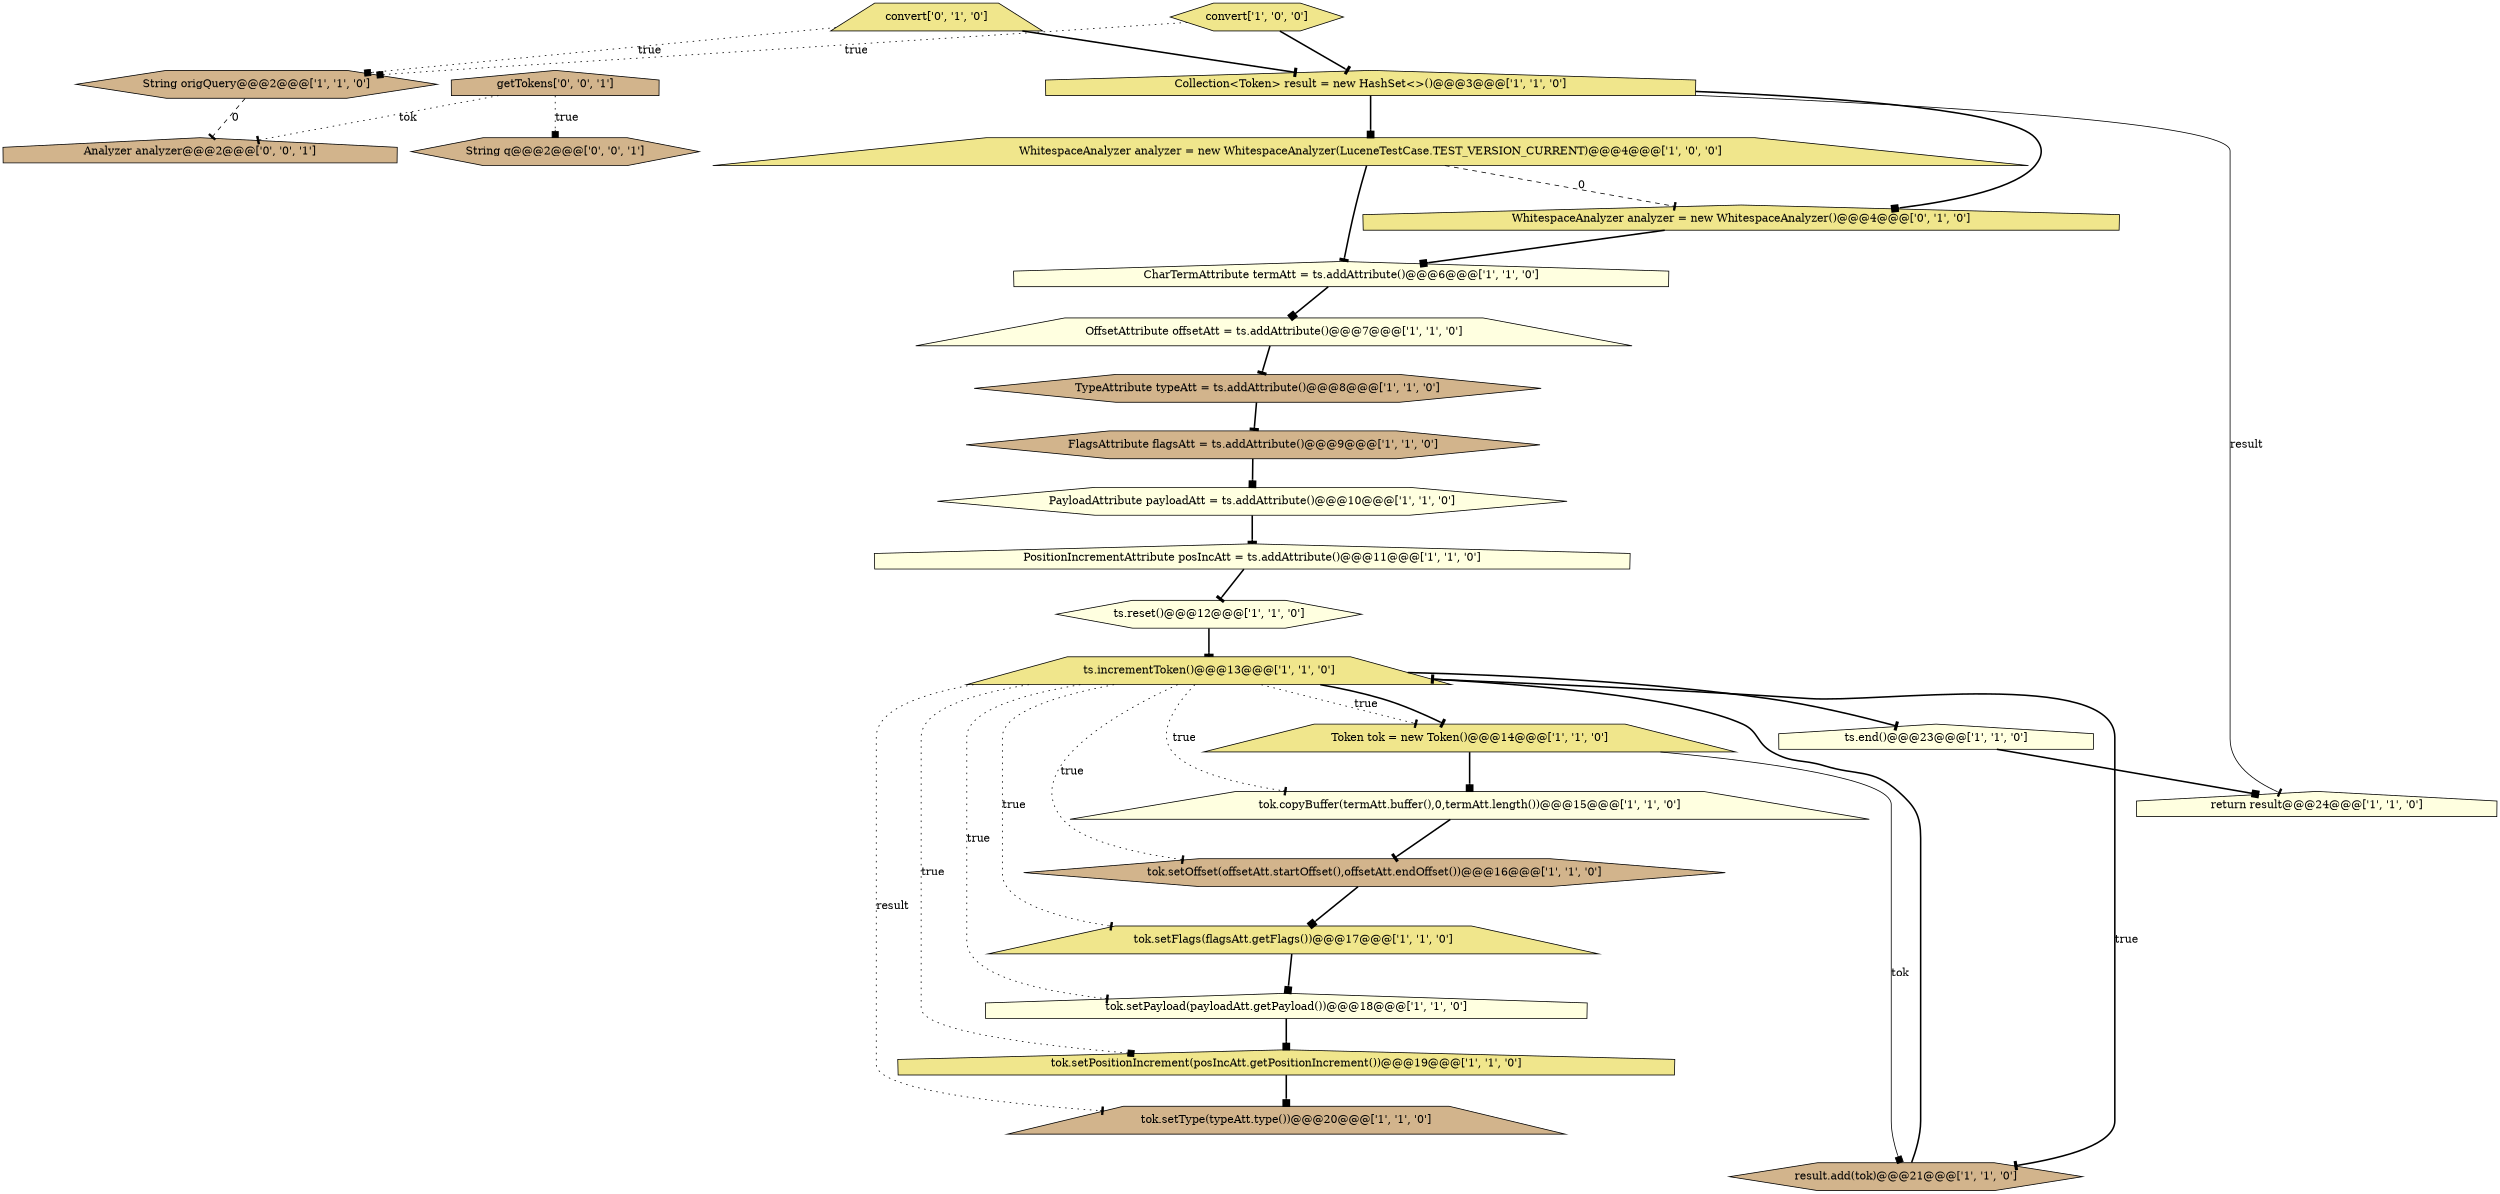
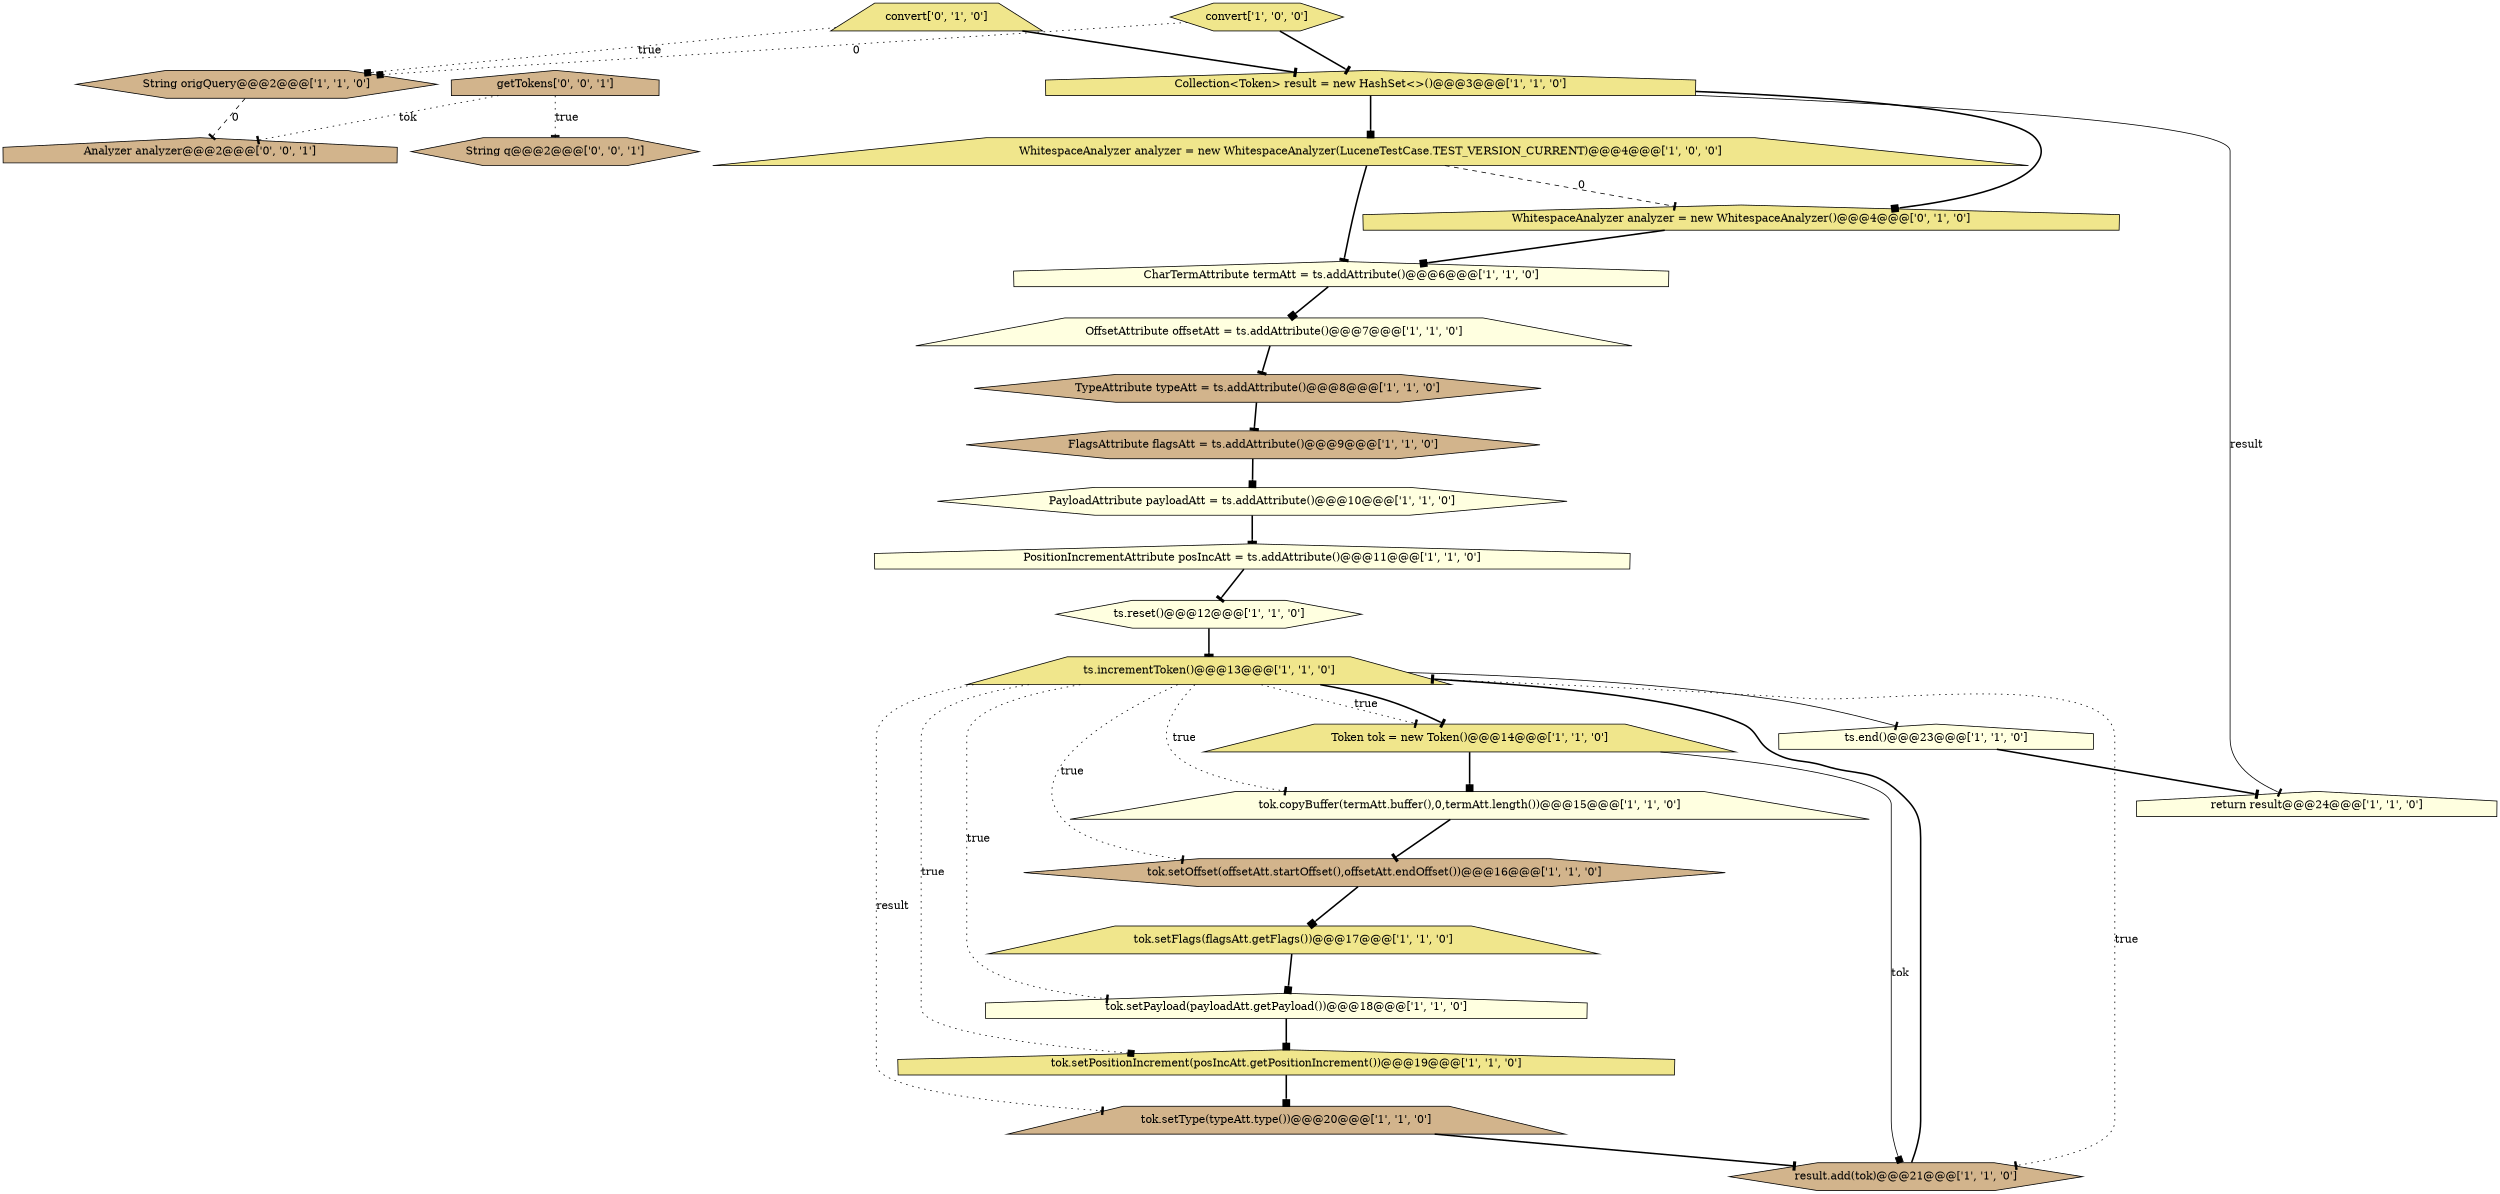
(857, 51) -> (857, 51)
(555, 113) -> (555, 113)
(1616, 683) -> (1616, 683)
(2029, 696) -> (2029, 696)
(2126, 772) -> (2126, 772)
(1002, 803) -> none
none -> (1613, 1150)
